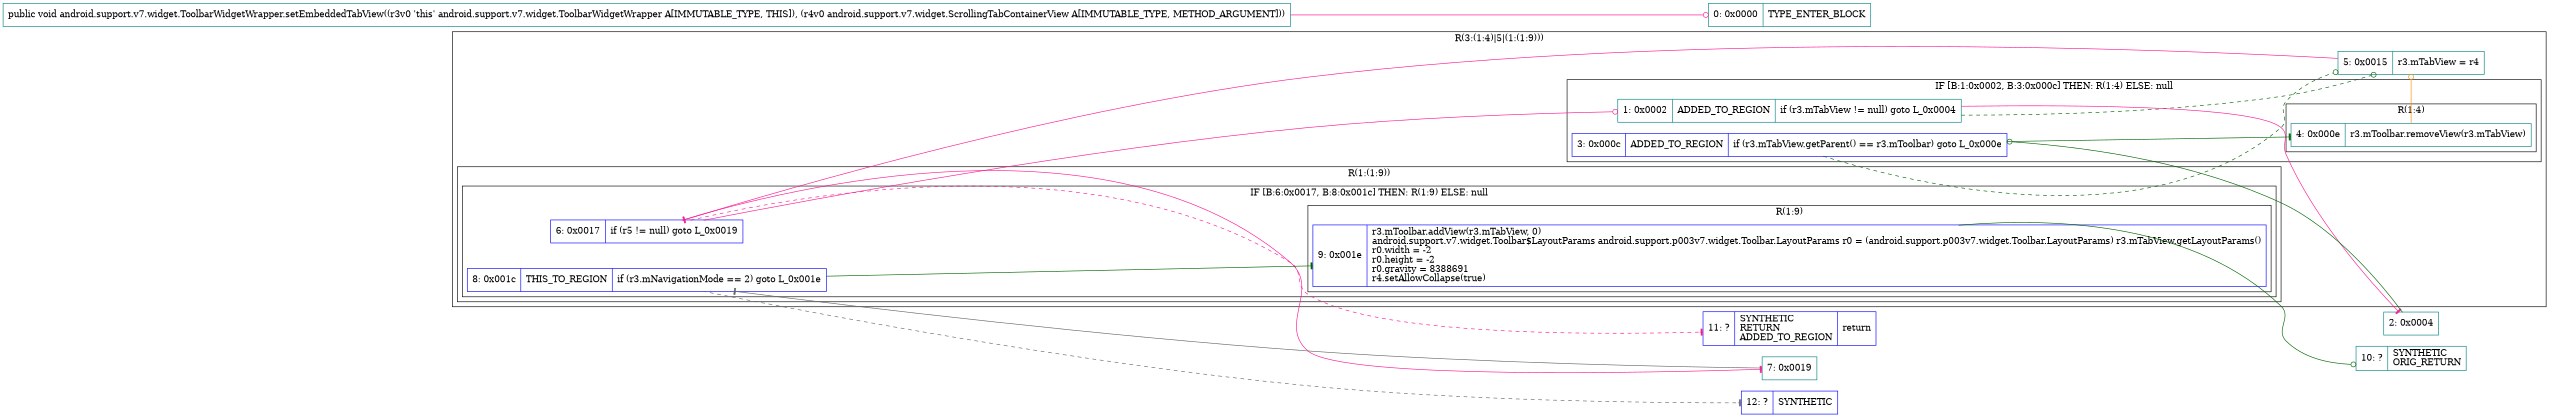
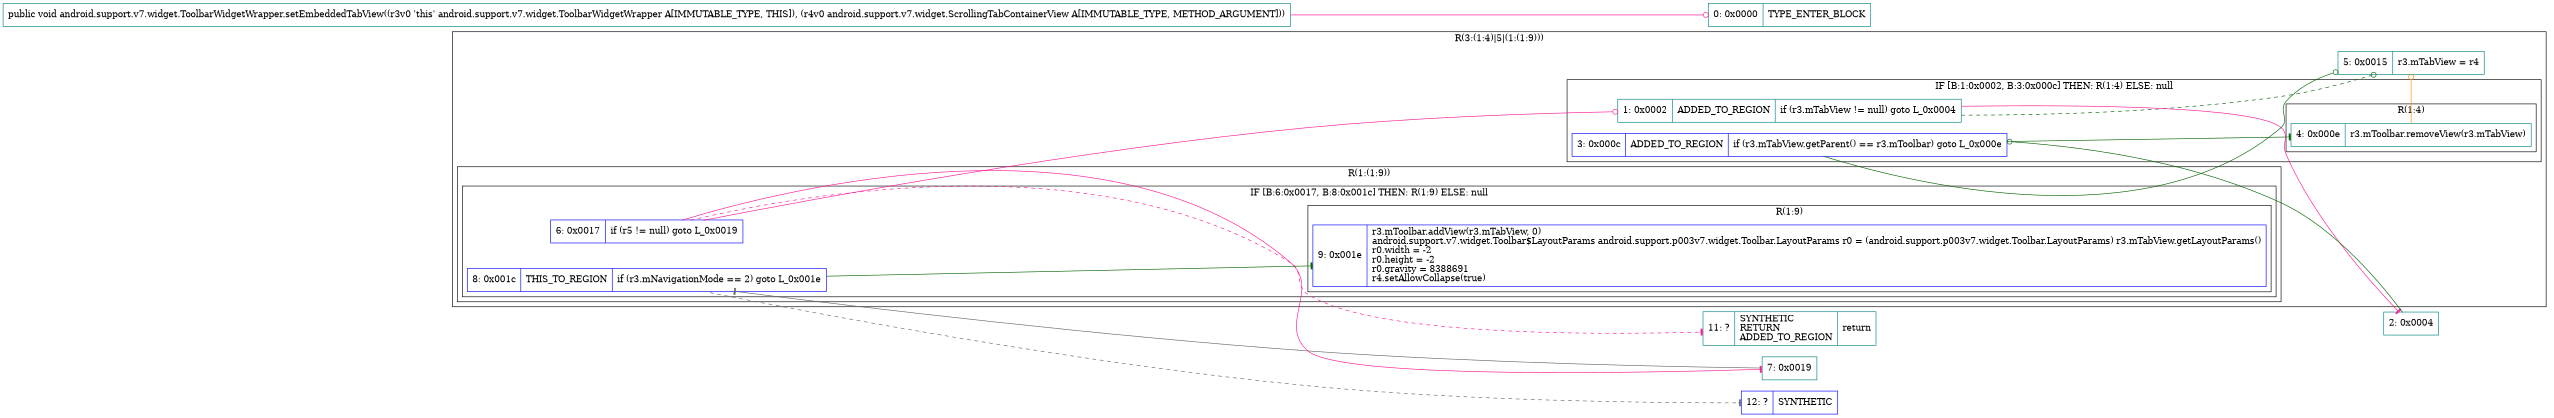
(1504, 59) -> none
(2099, 194) -> (2099, 194)
(1790, 329) -> (1790, 329)
(2411, 358) -> none
